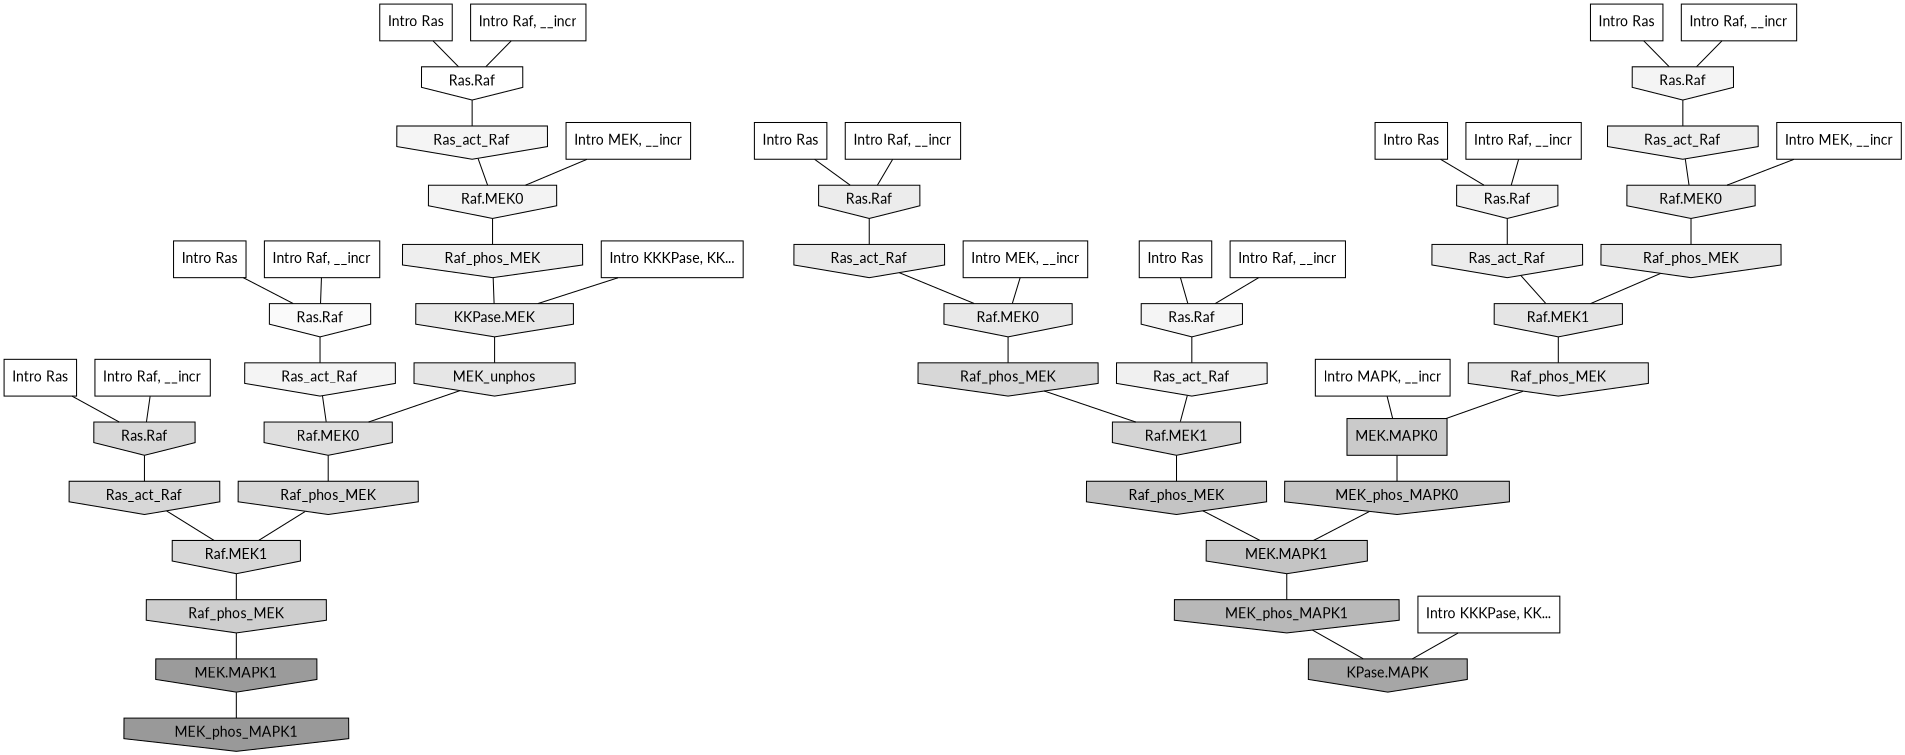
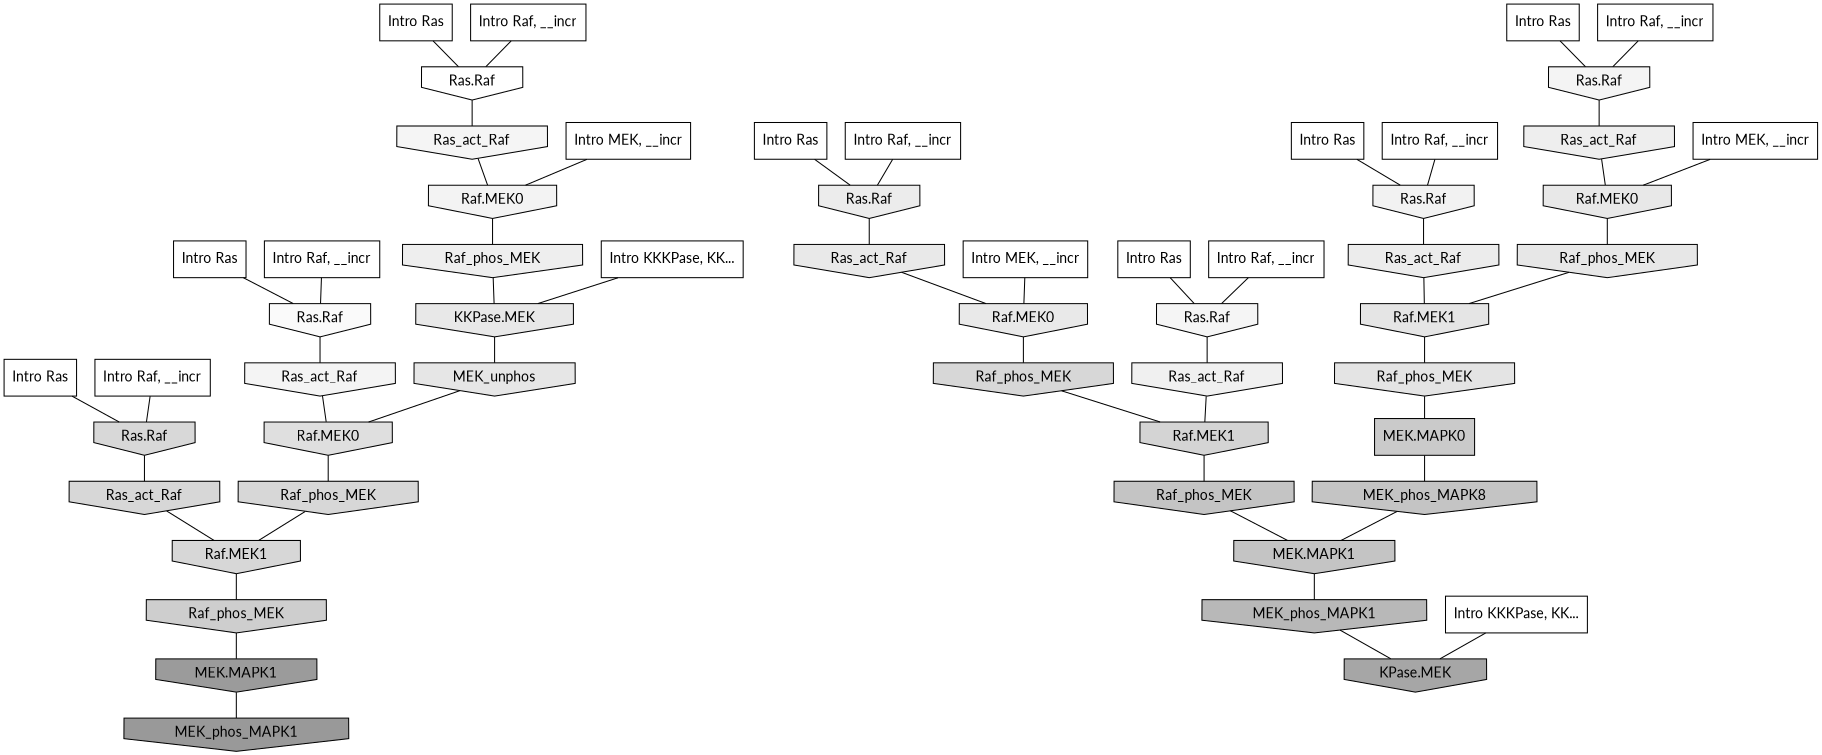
(1383, 378) -> none
(1397, 496) -> (1425, 496)
(1388, 674) -> (1415, 674)
